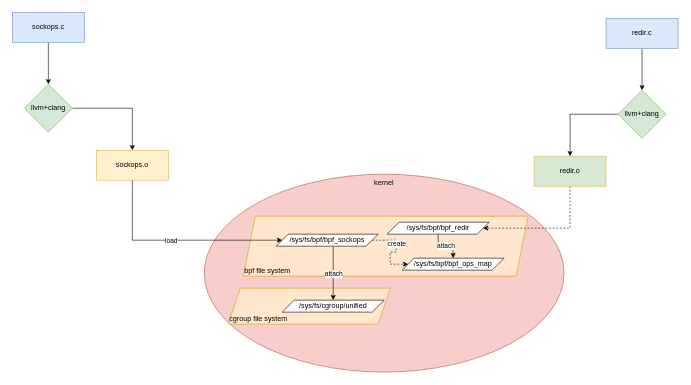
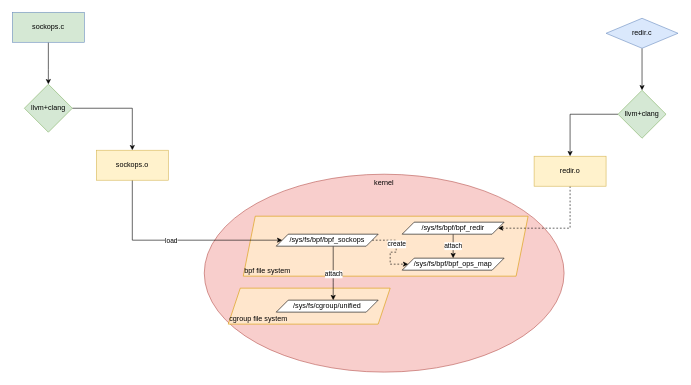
(48, 27) -> (48, 27)
(642, 33) -> (642, 33)
(570, 171) -> (570, 171)
(438, 228) -> (453, 228)
(333, 306) -> (327, 306)
